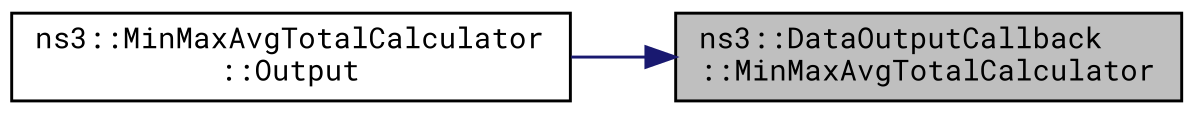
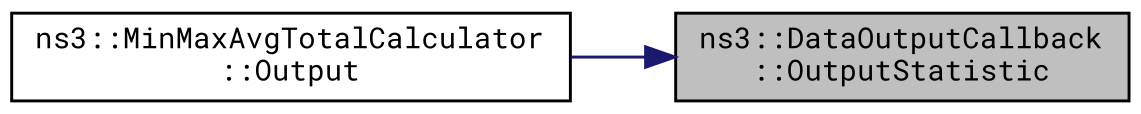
(929, 57) -> (902, 57)
